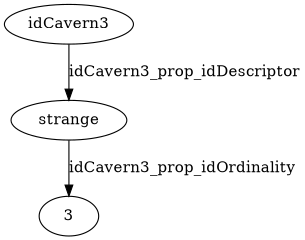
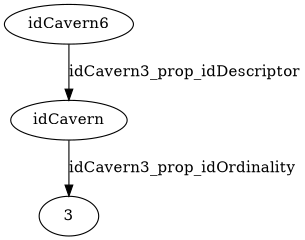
(69, 24) -> (69, 24)
(69, 120) -> (69, 120)
